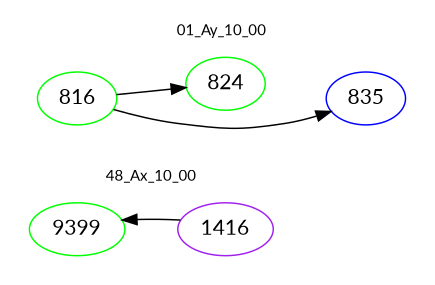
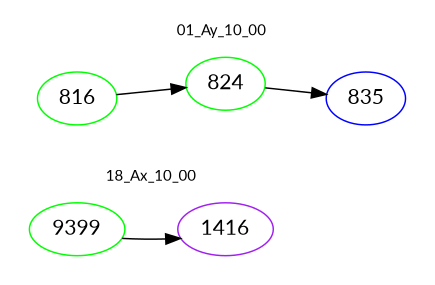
(215, 127) -> (288, 90)
(151, 177) -> (151, 177)
(159, 219) -> (144, 239)
